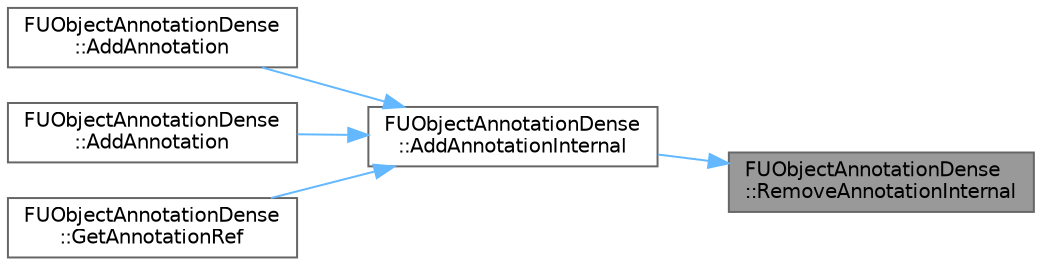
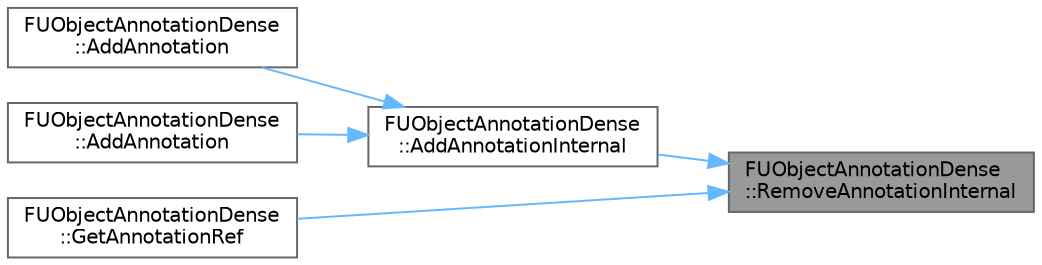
(323, 185) -> (503, 206)
